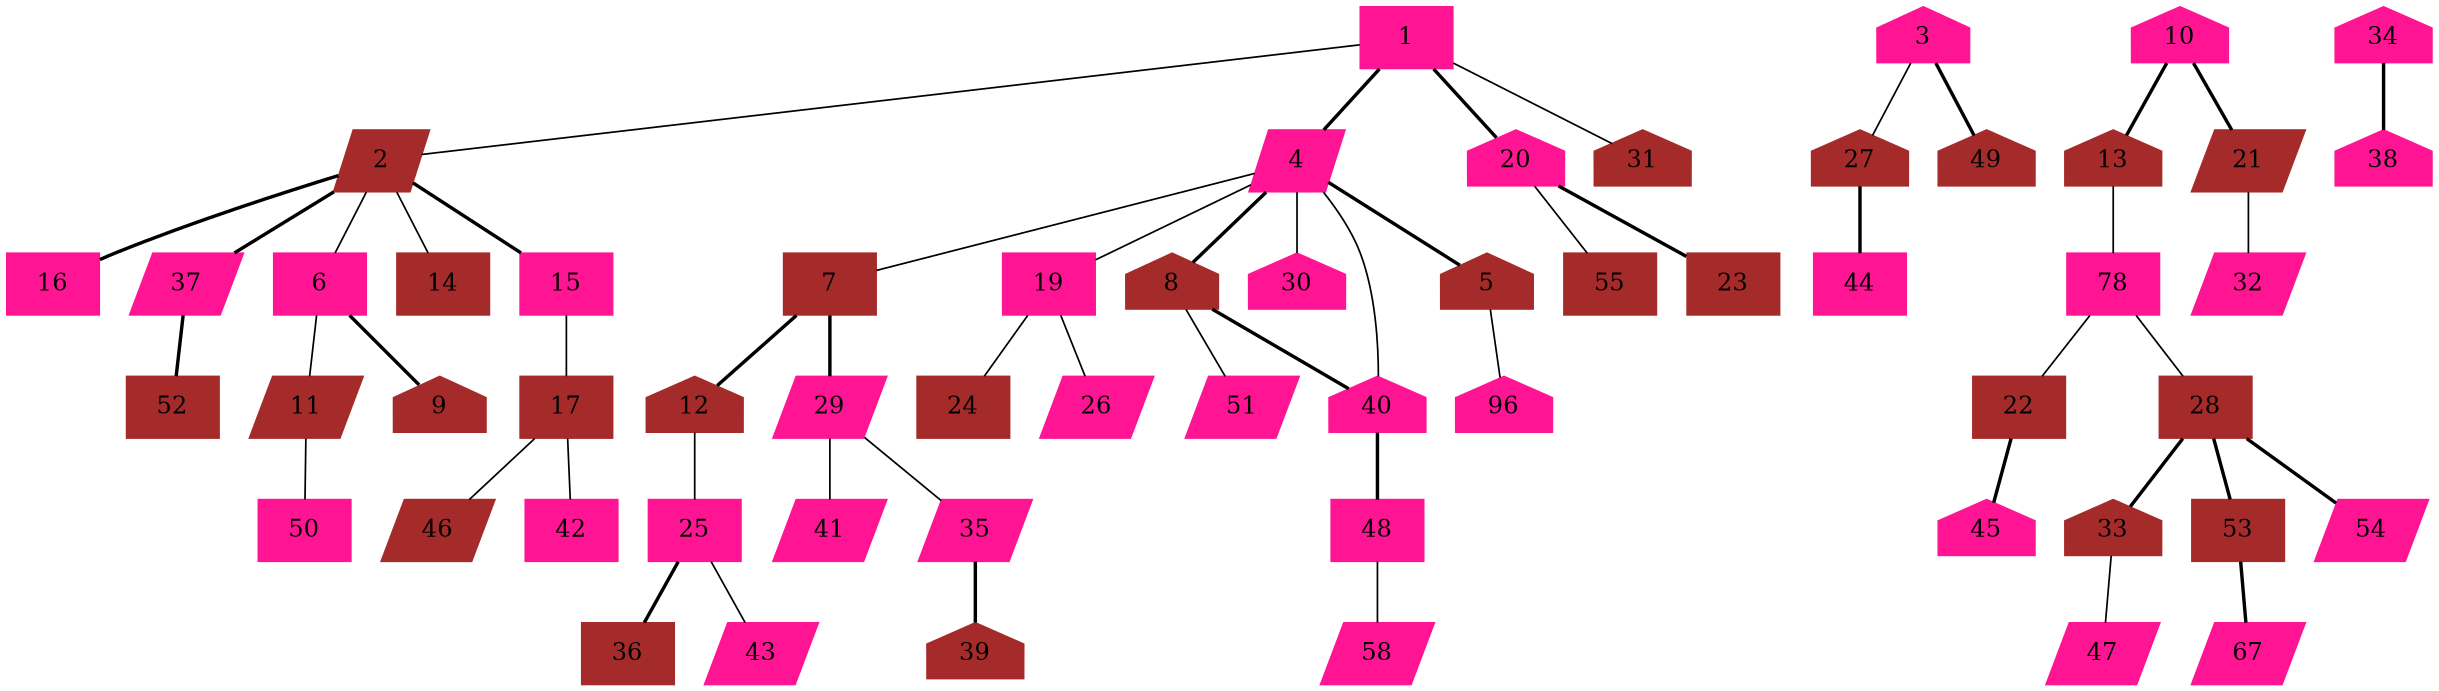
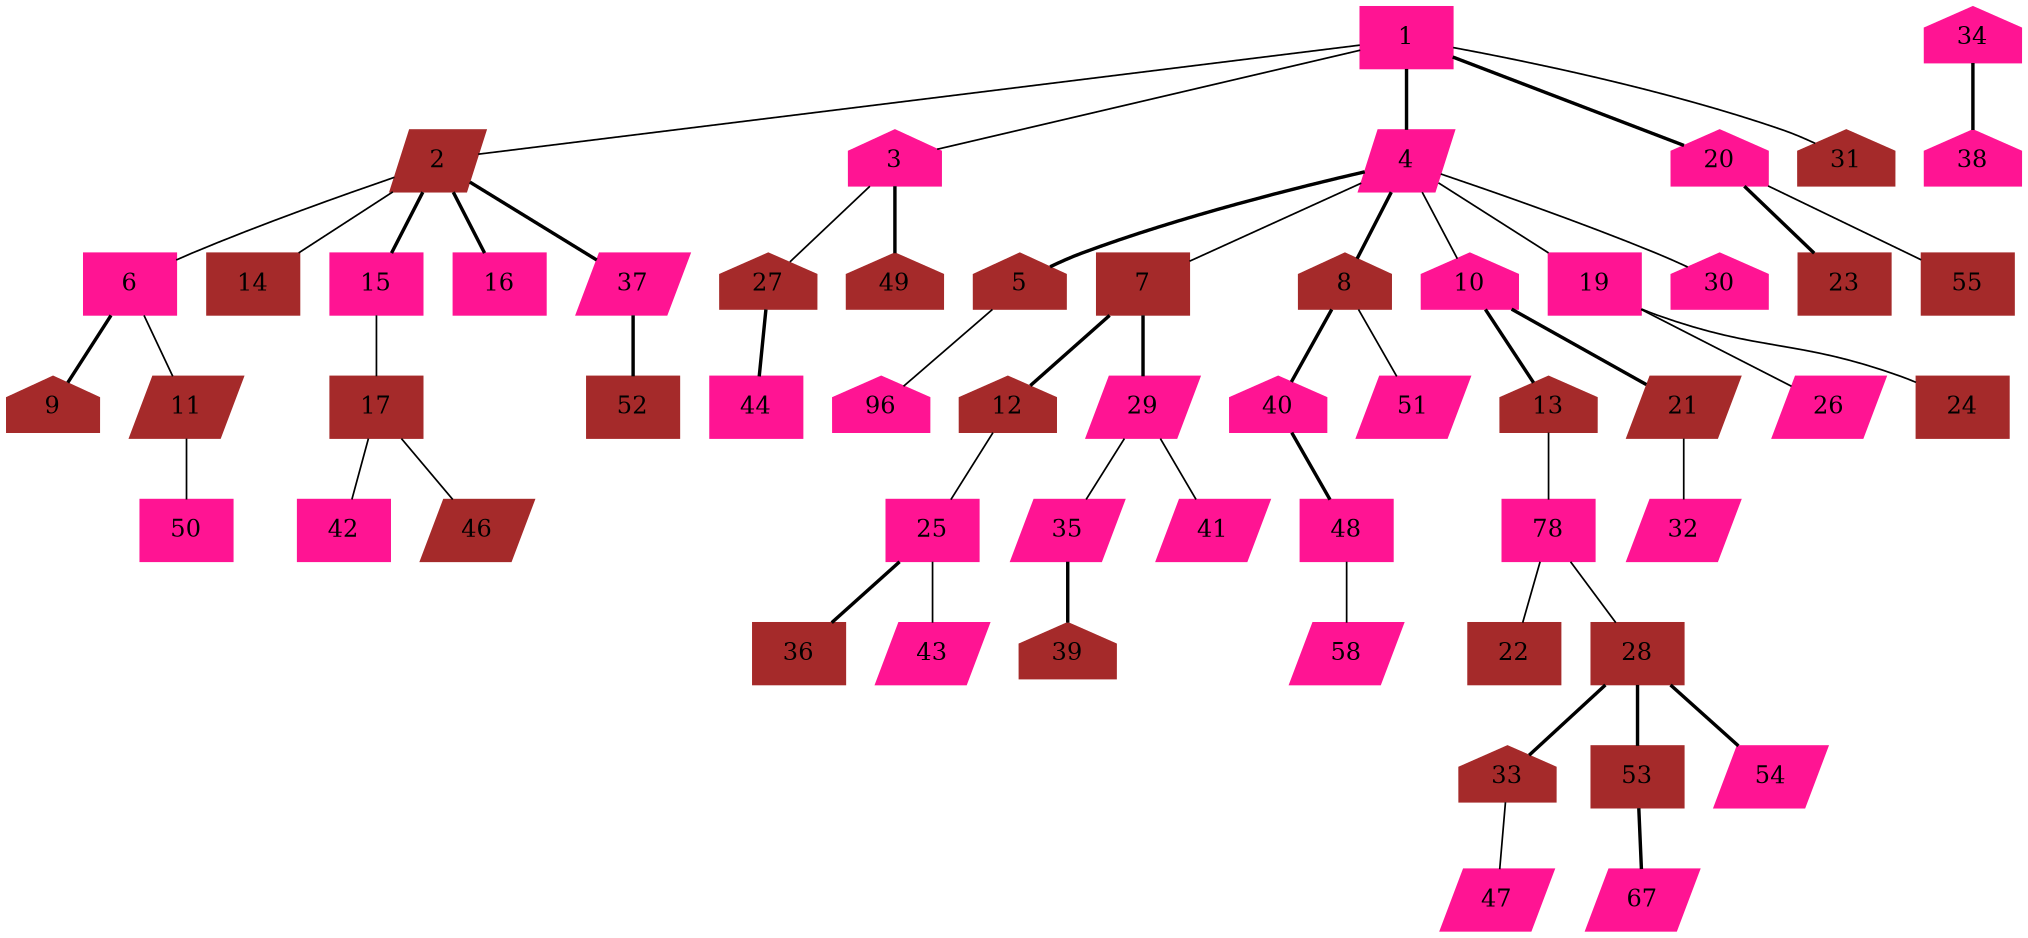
none -> (1149, 100)
(1368, 279) -> (1440, 225)
(1987, 530) -> none
